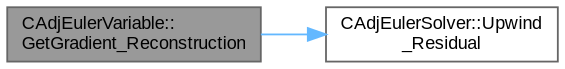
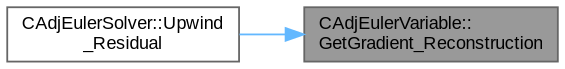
(284, 34) -> (262, 34)
